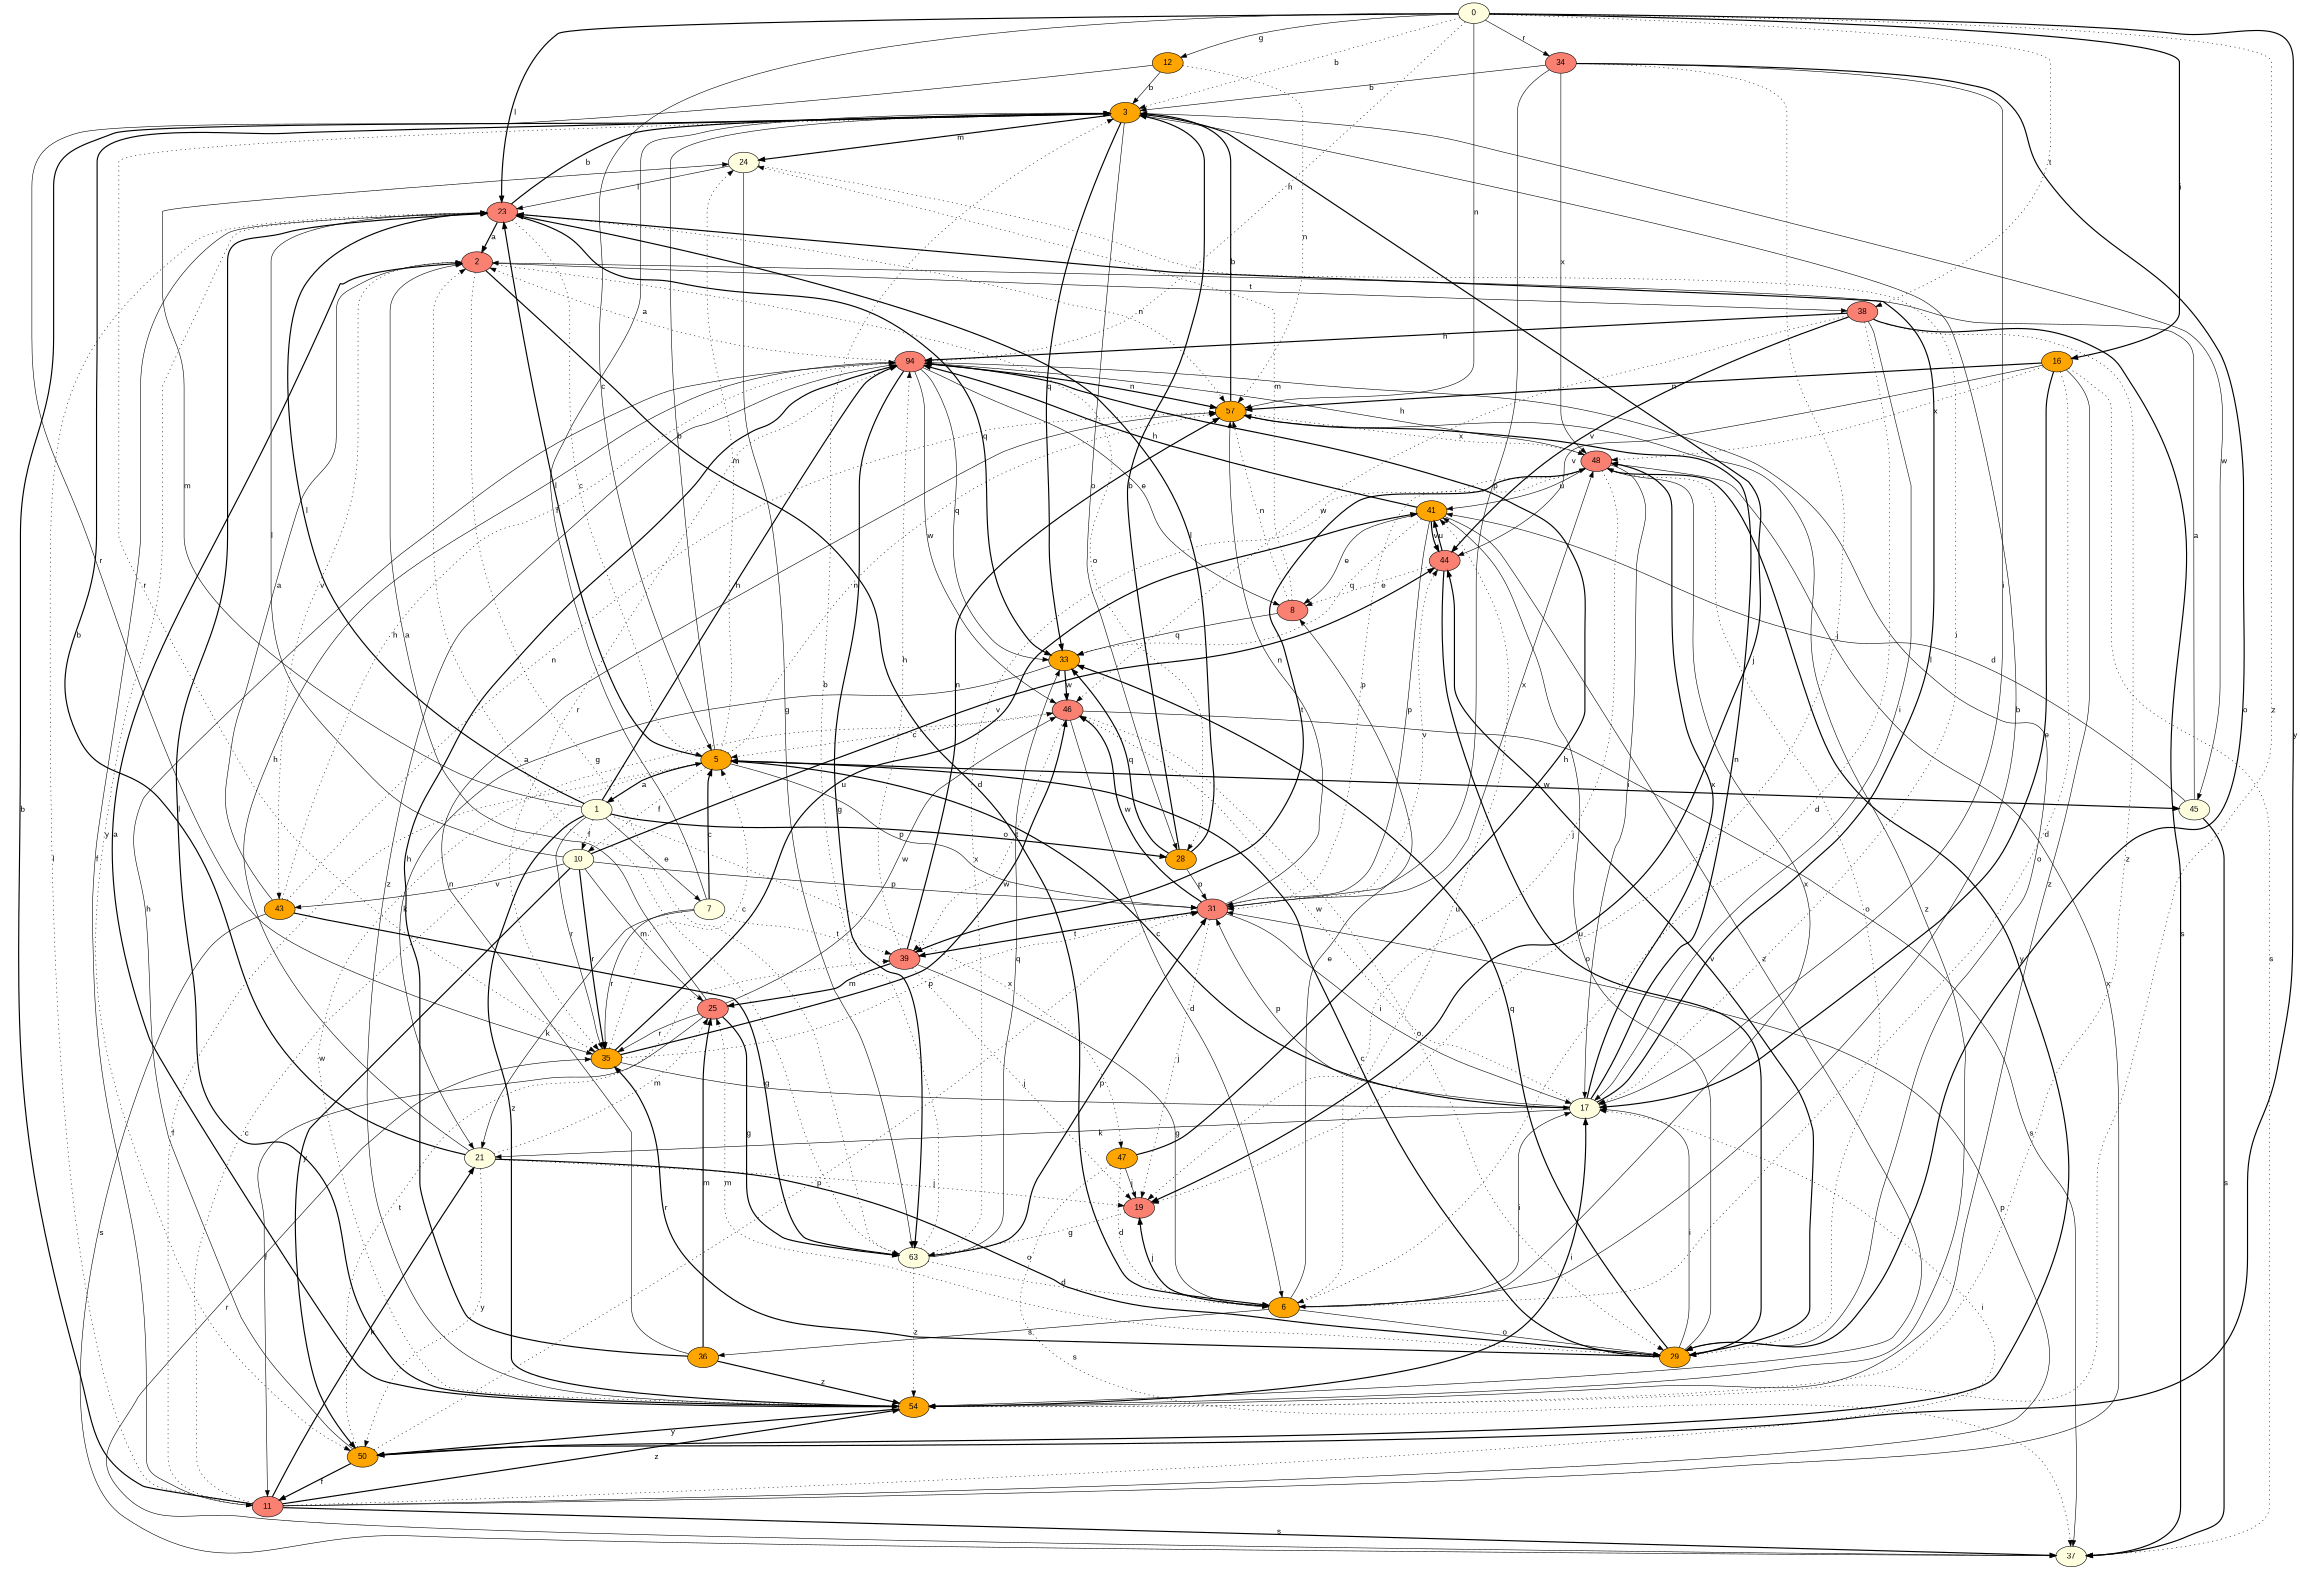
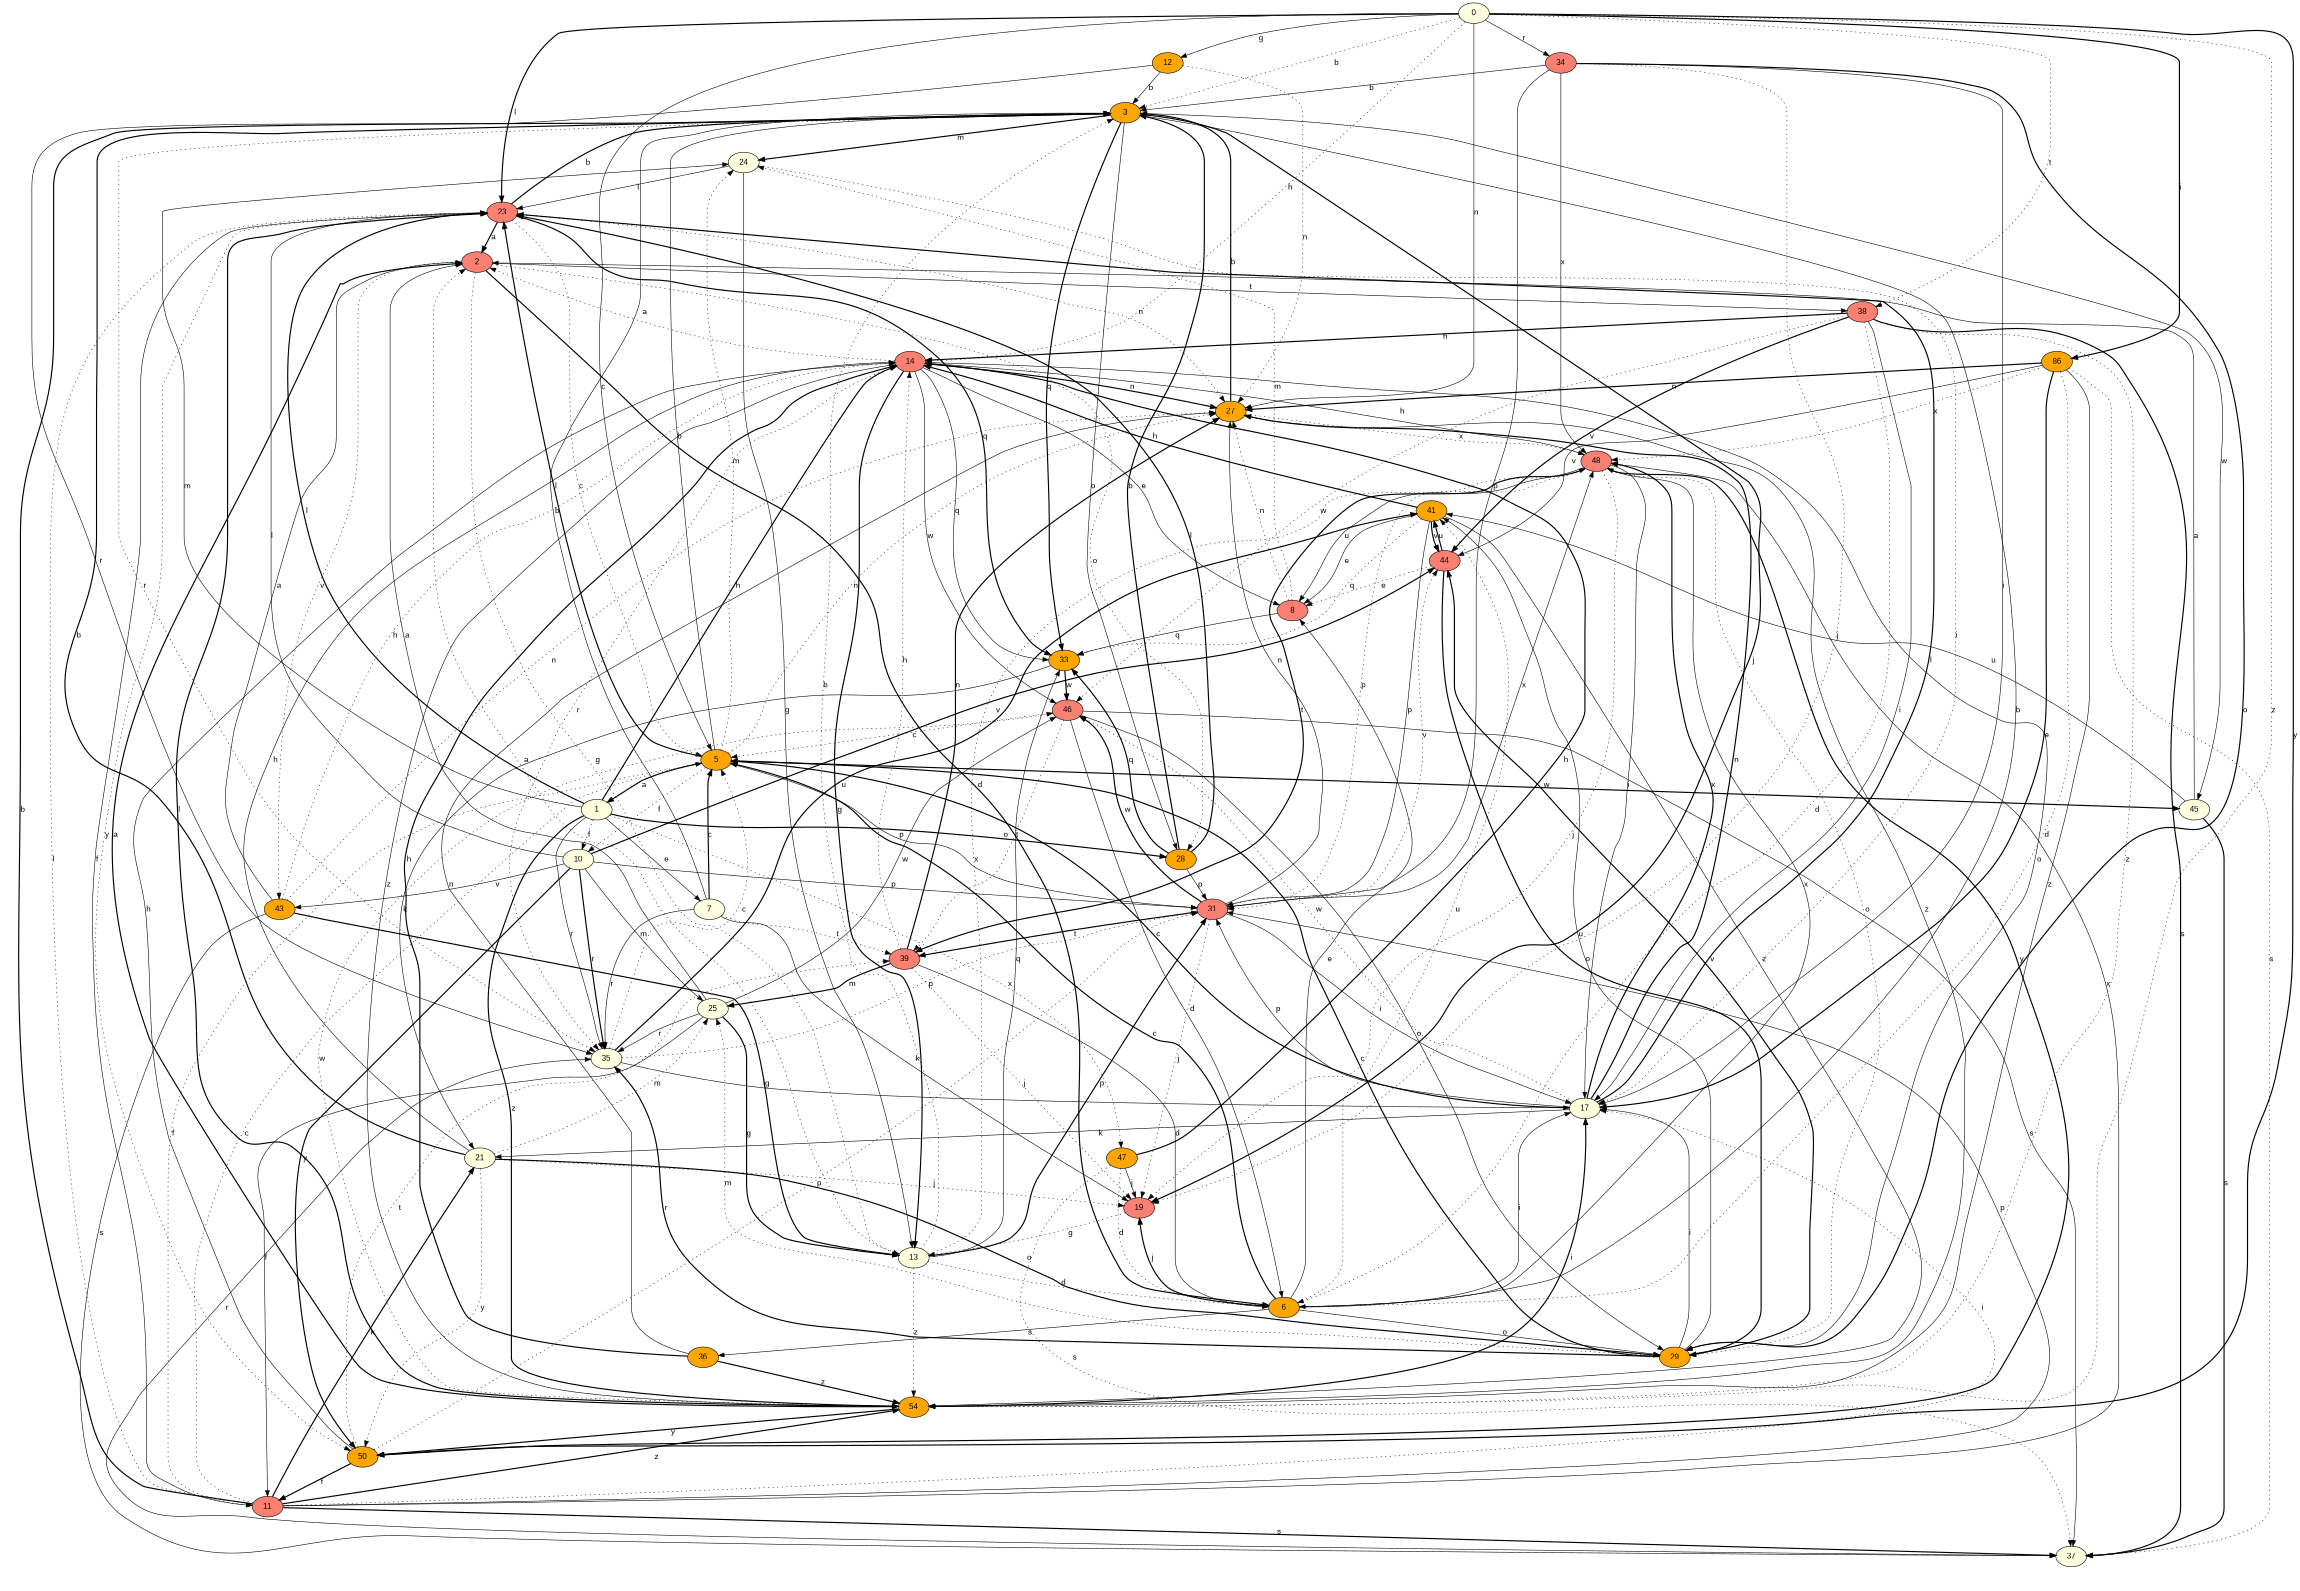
(910, 362) -> (910, 362)
(2057, 362) -> (2057, 362)
(1231, 411) -> (1231, 411)
(1521, 496) -> (1398, 498)
(557, 511) -> (557, 511)
(1993, 660) -> (1993, 660)
(1484, 945) -> none
(911, 975) -> none
none -> (1070, 981)
(567, 1002) -> (910, 1064)
(1399, 1005) -> (1399, 1005)
(713, 1009) -> (713, 1009)
(606, 1059) -> (606, 1059)
(1177, 1133) -> (1177, 1133)
(703, 1186) -> none
(914, 1258) -> (914, 1258)
